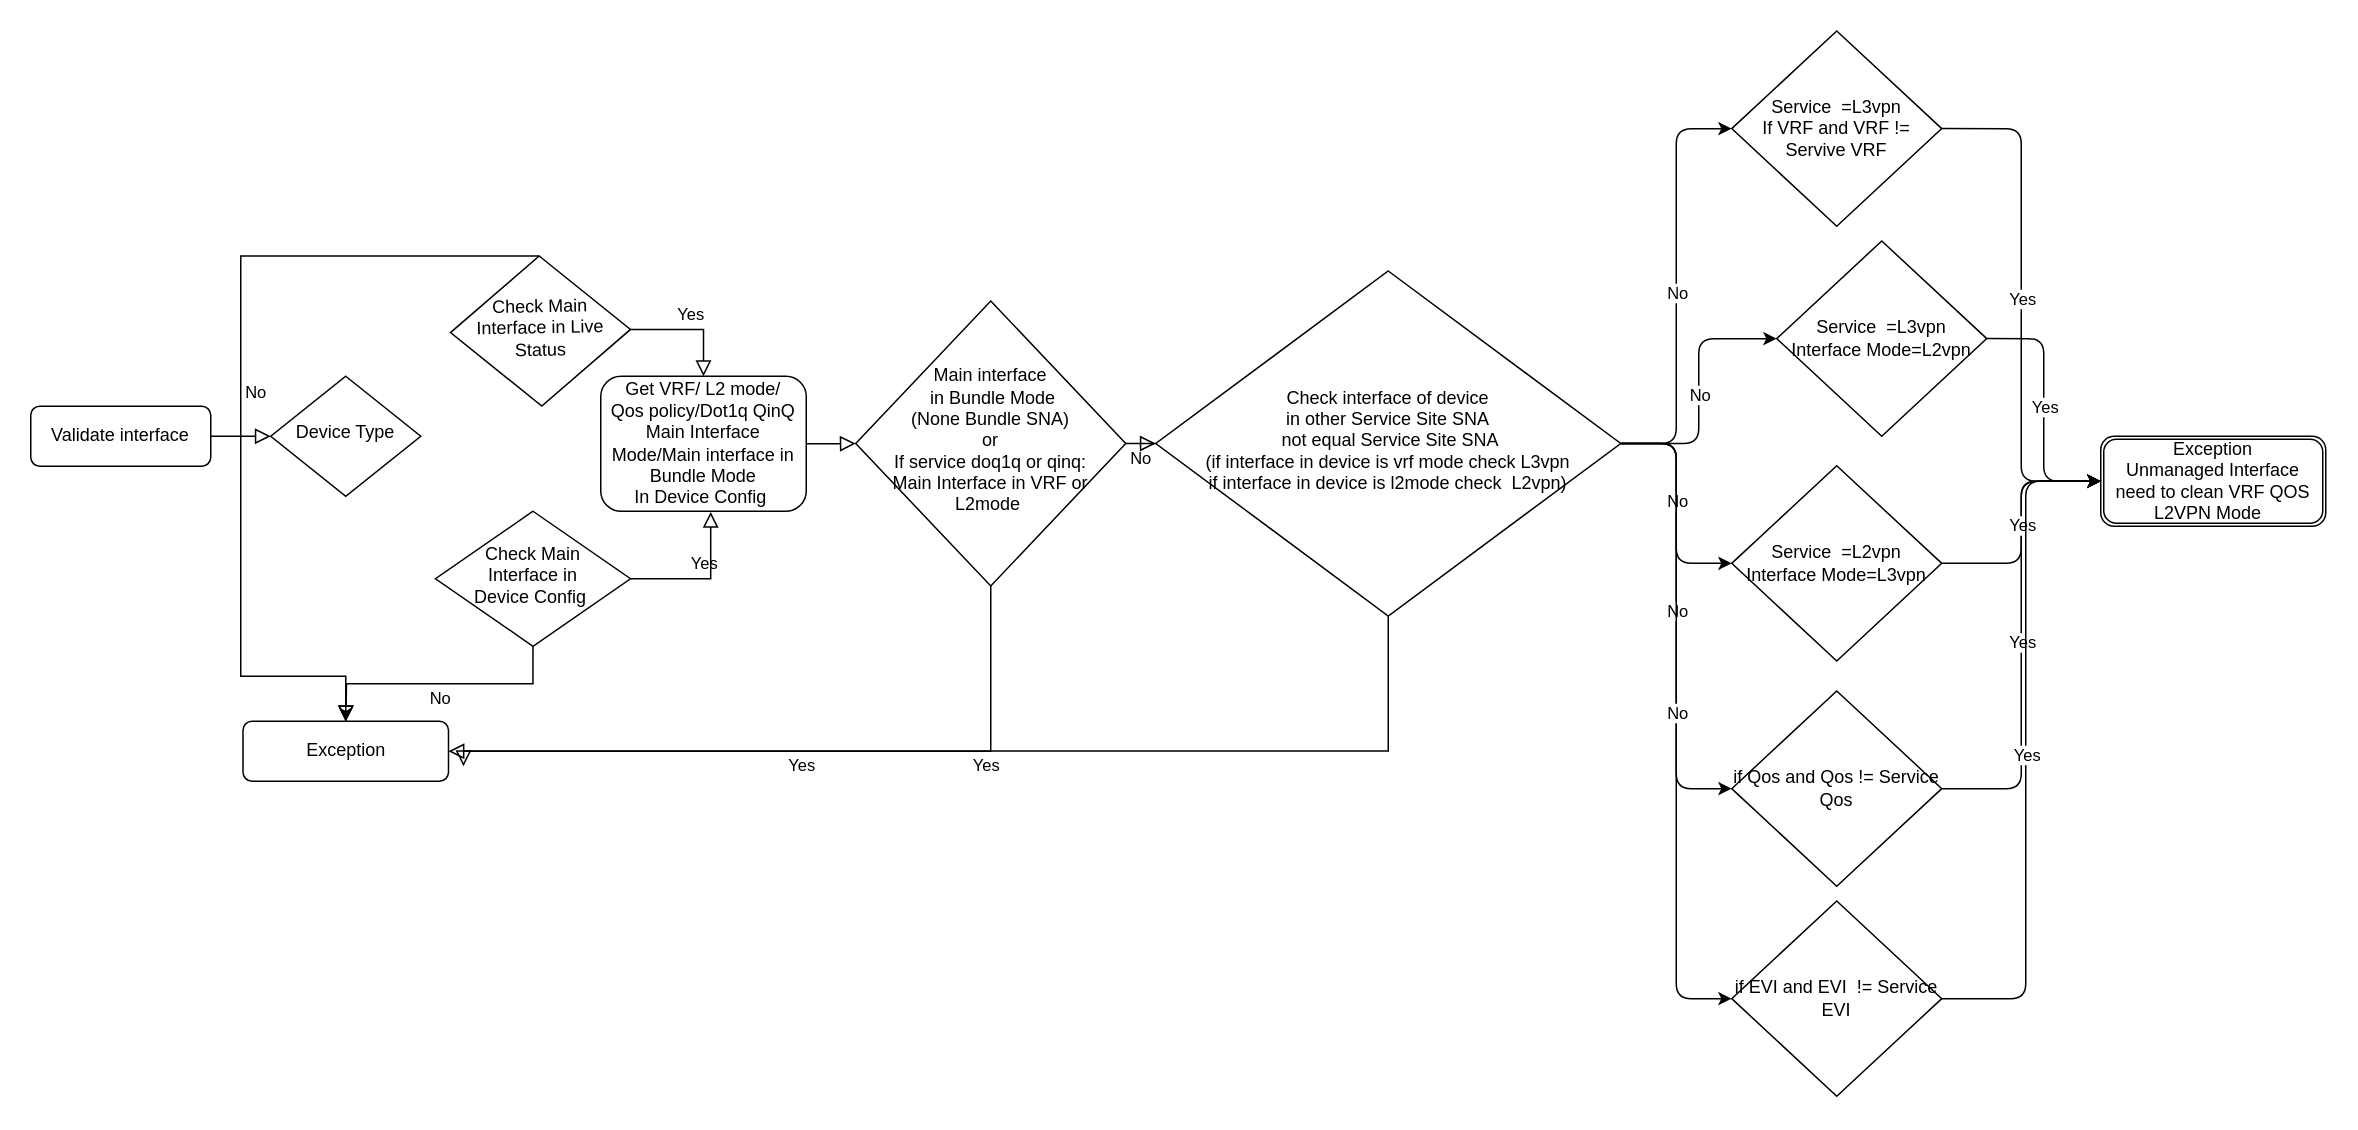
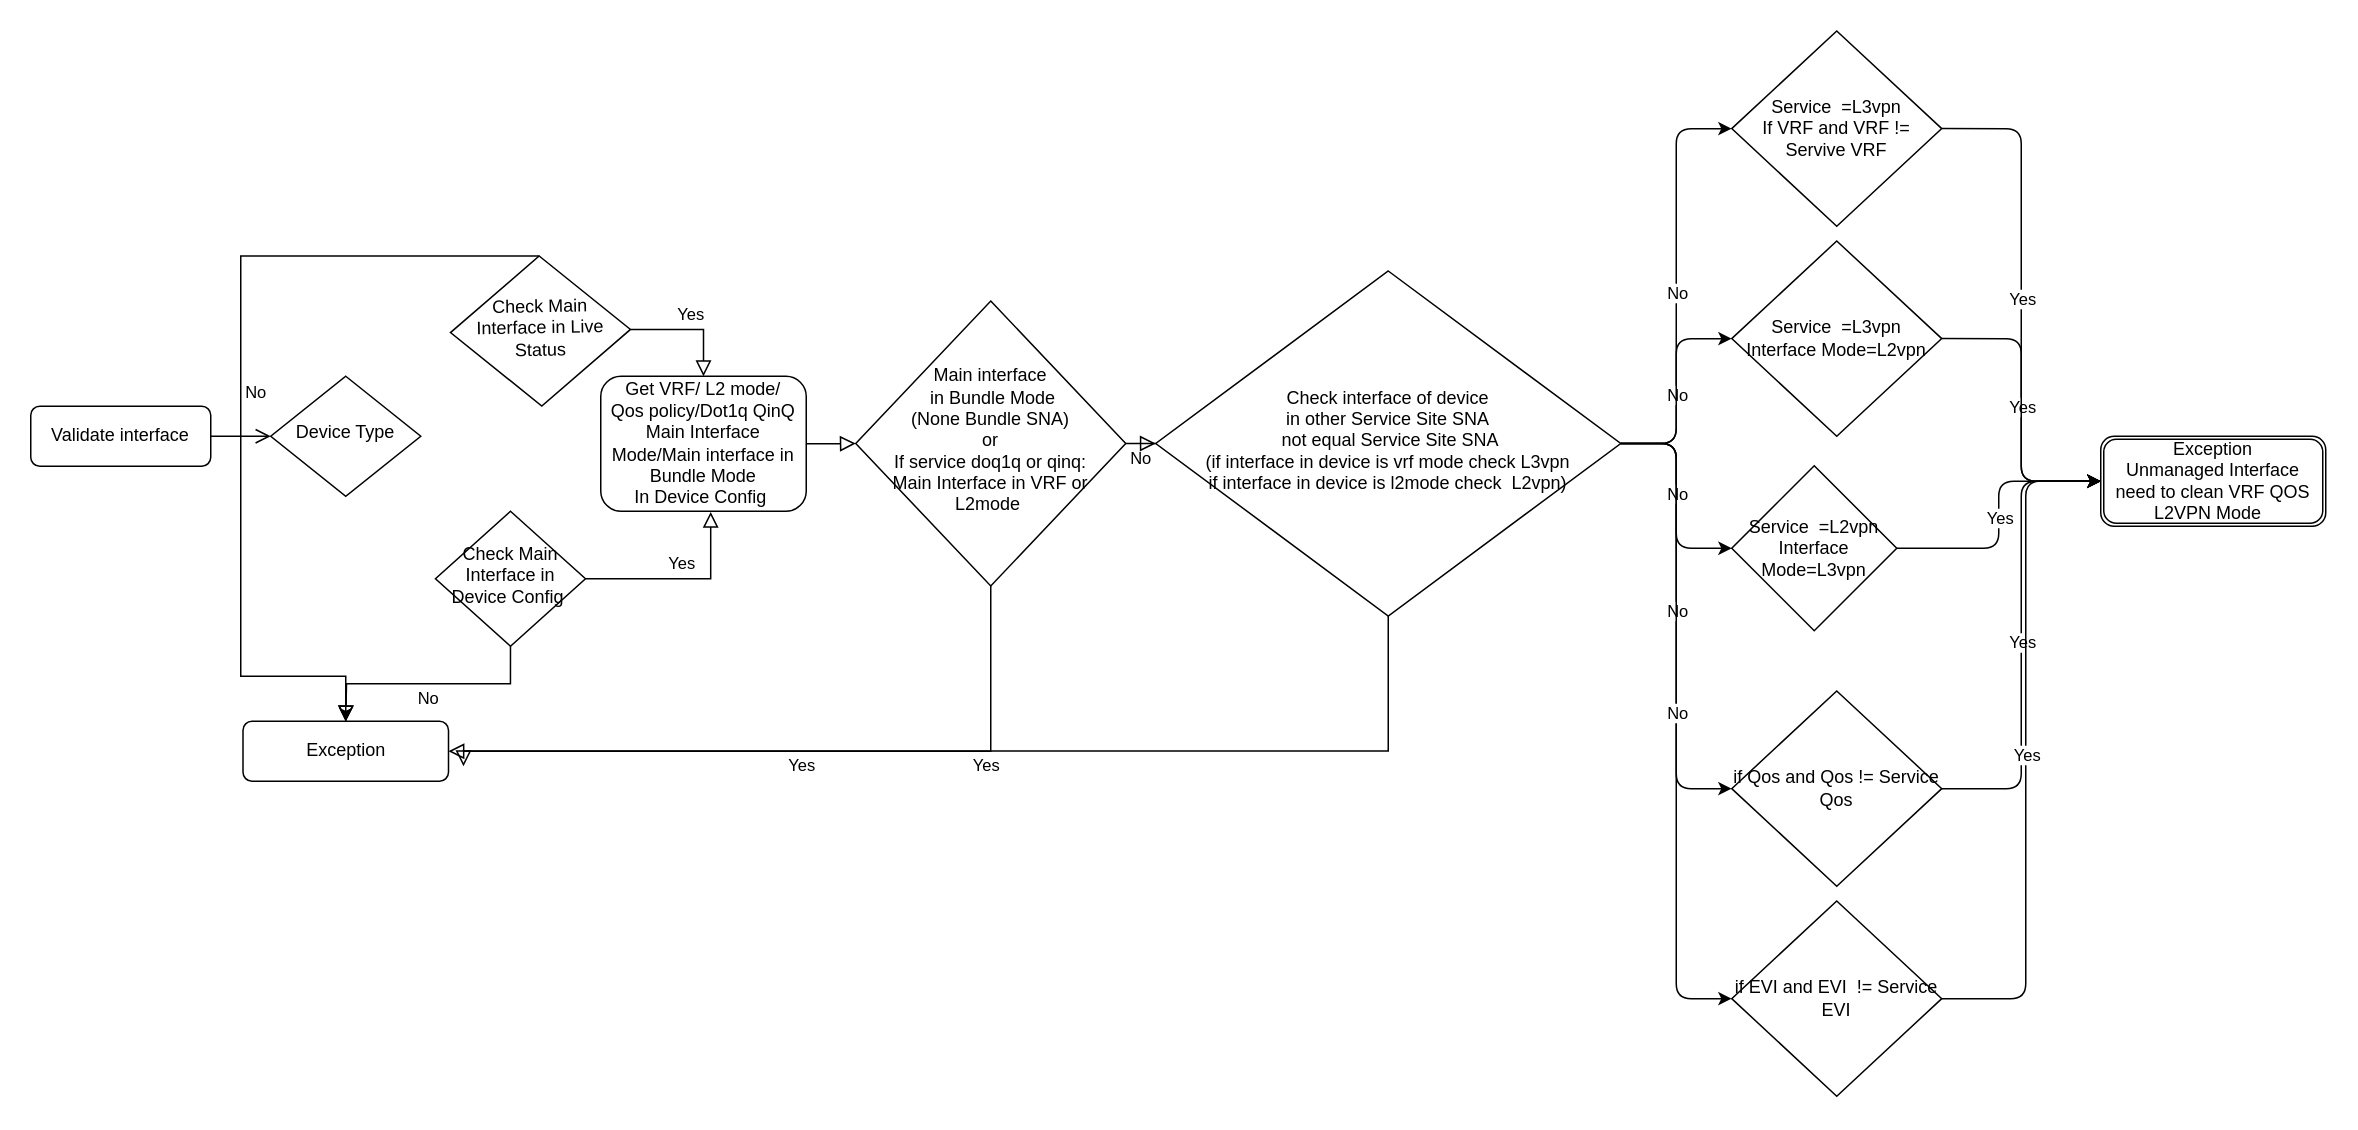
(1882, 338) -> (1837, 338)
(254, 436) -> (260, 436)
(1837, 563) -> (1814, 548)
(533, 579) -> (510, 579)
